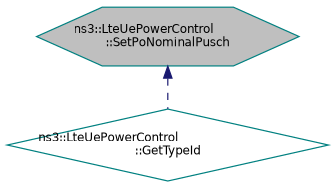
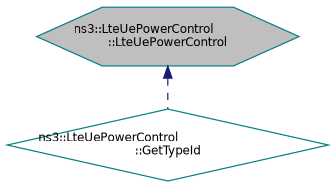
(168, 37) -> (168, 37)
